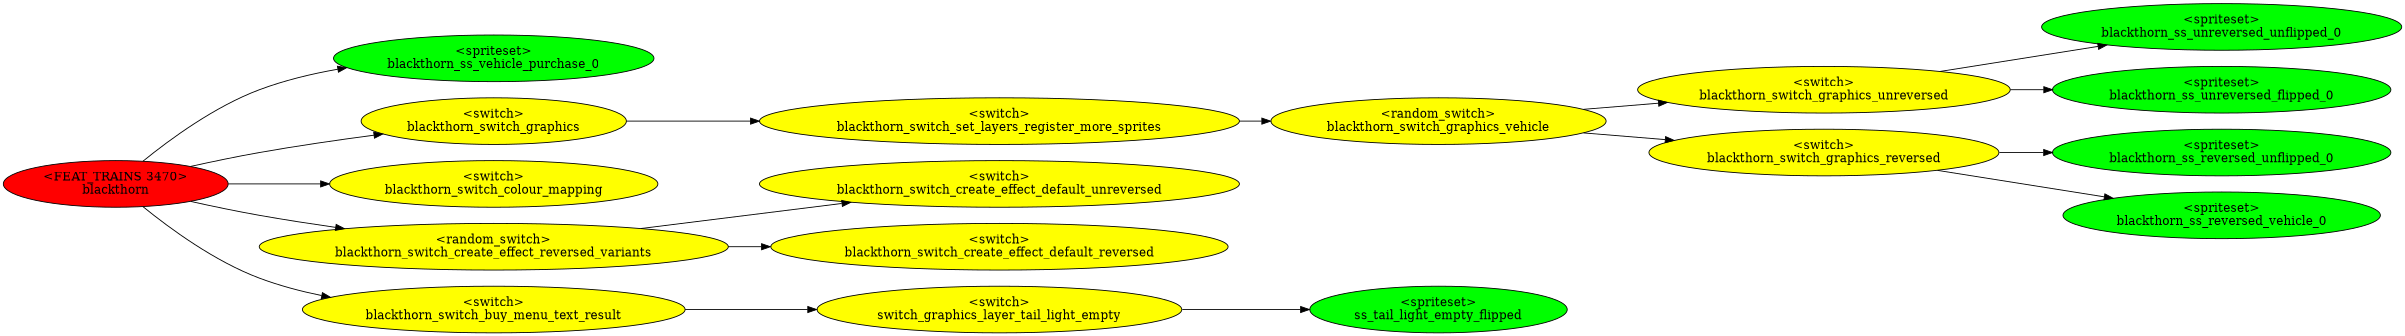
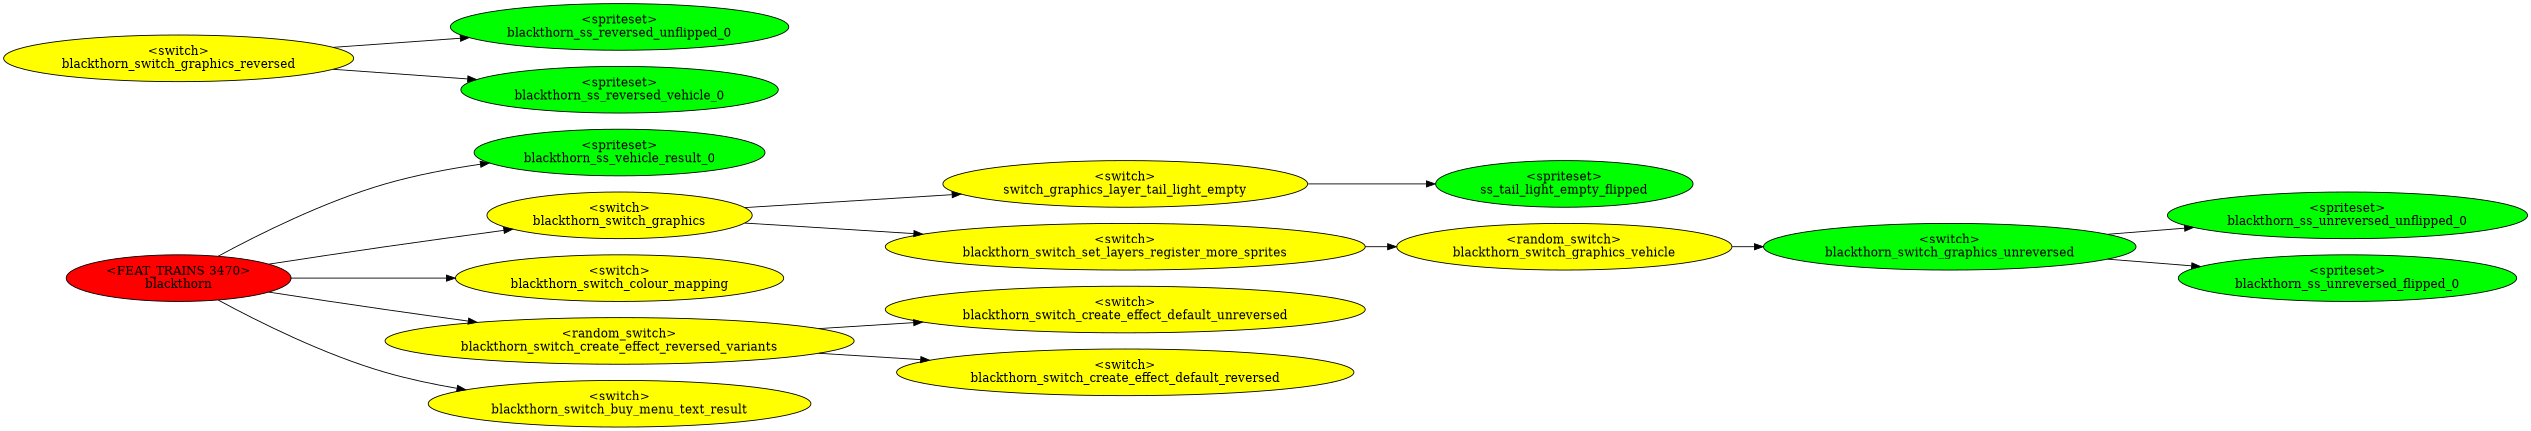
(494, 58) -> (620, 153)
(1824, 90) -> (1950, 247)
(1624, 136) -> none
(746, 310) -> (848, 201)
